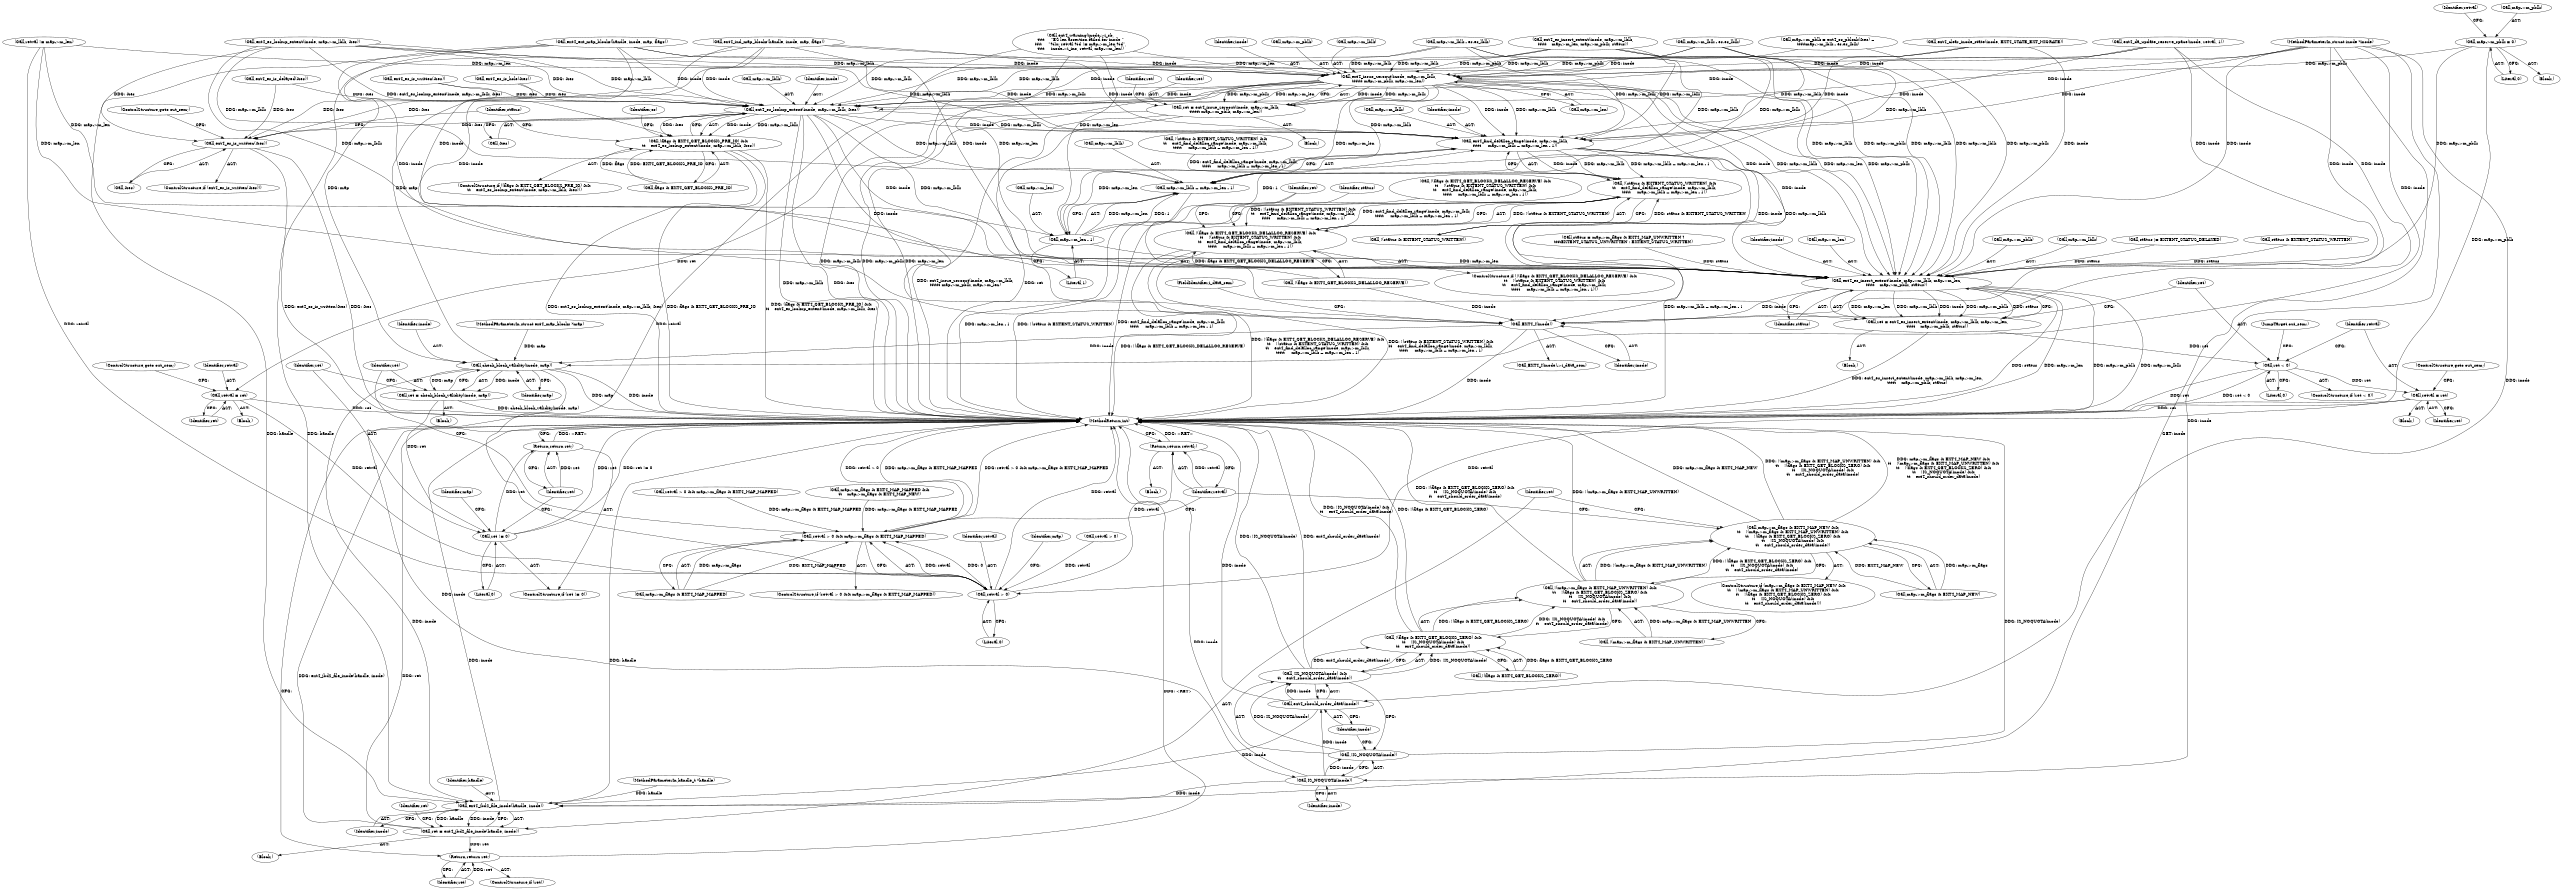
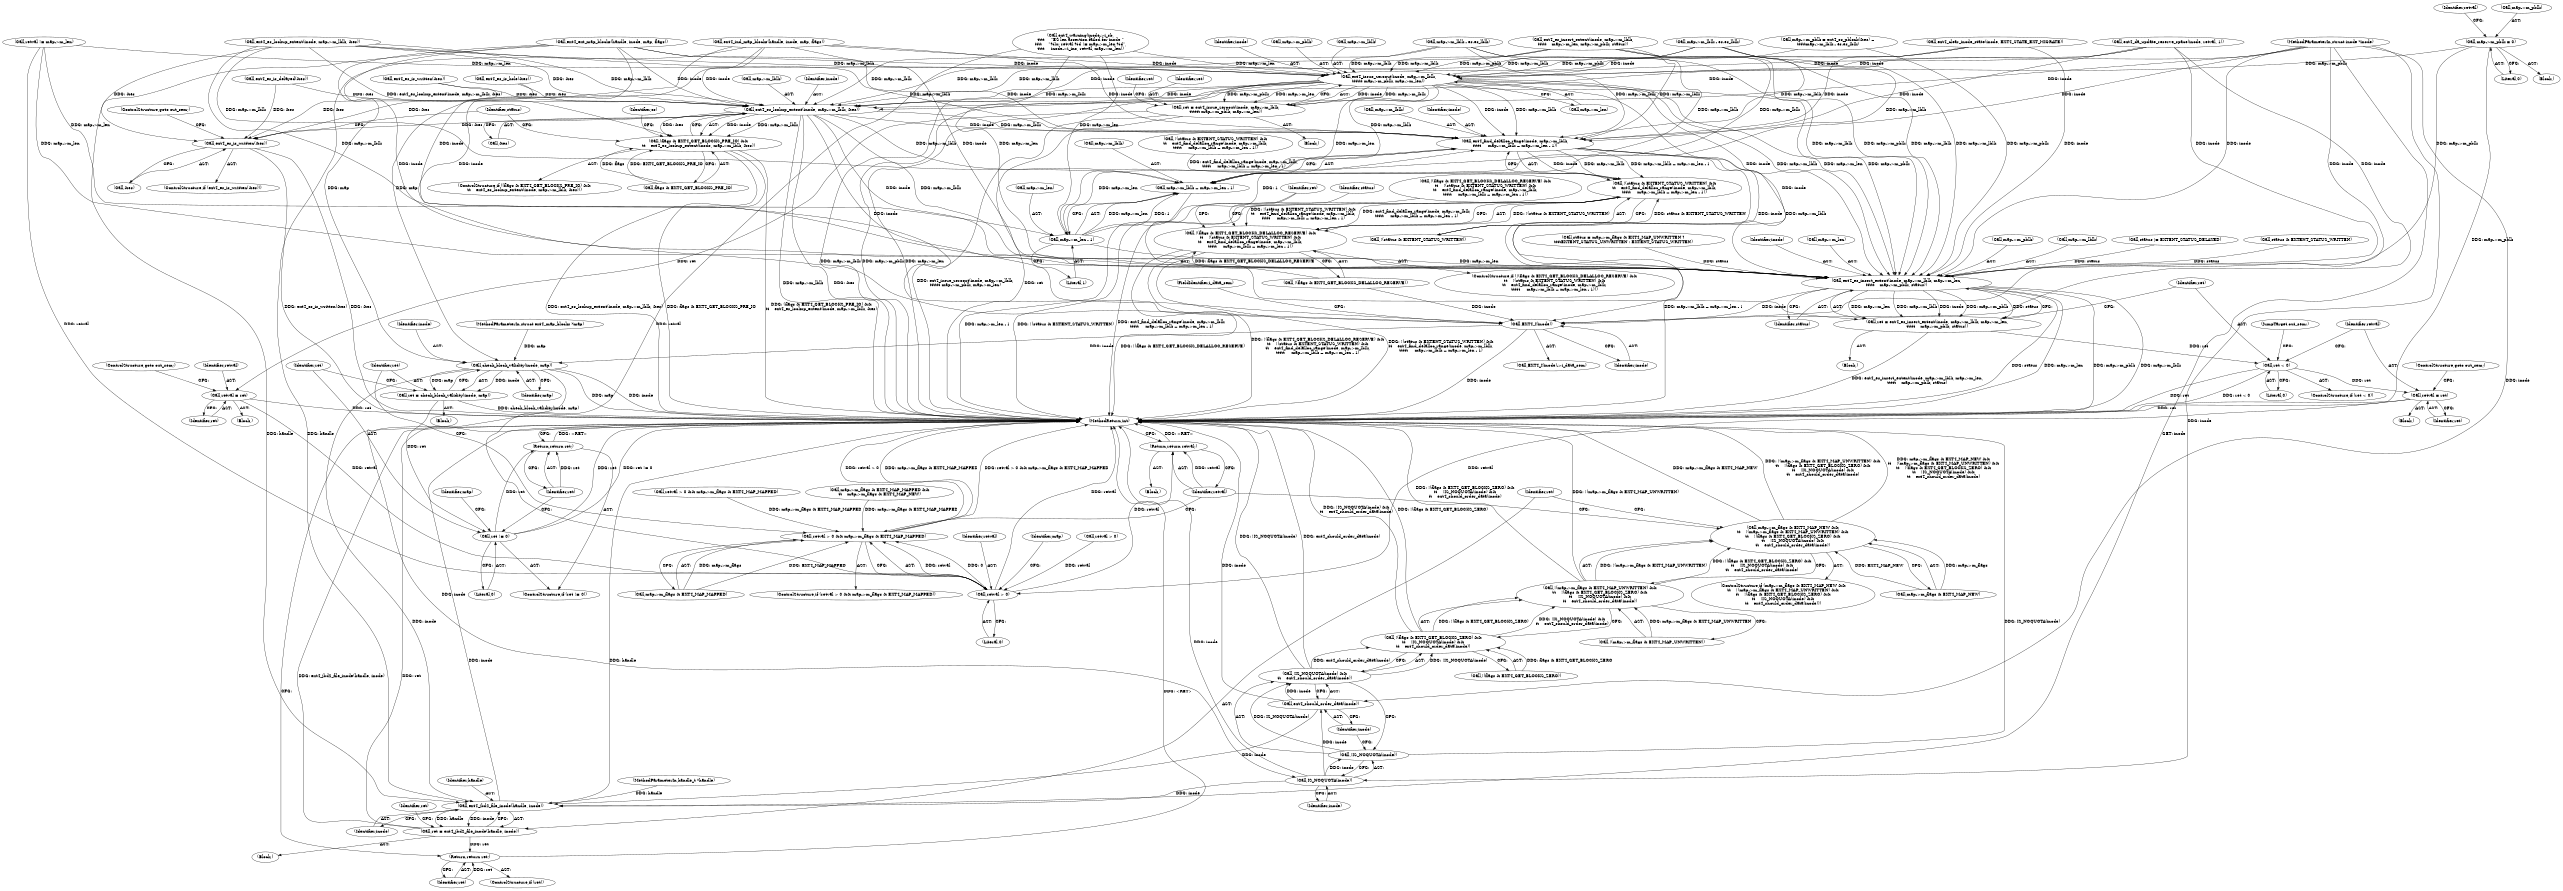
(1719, 334) -> none
